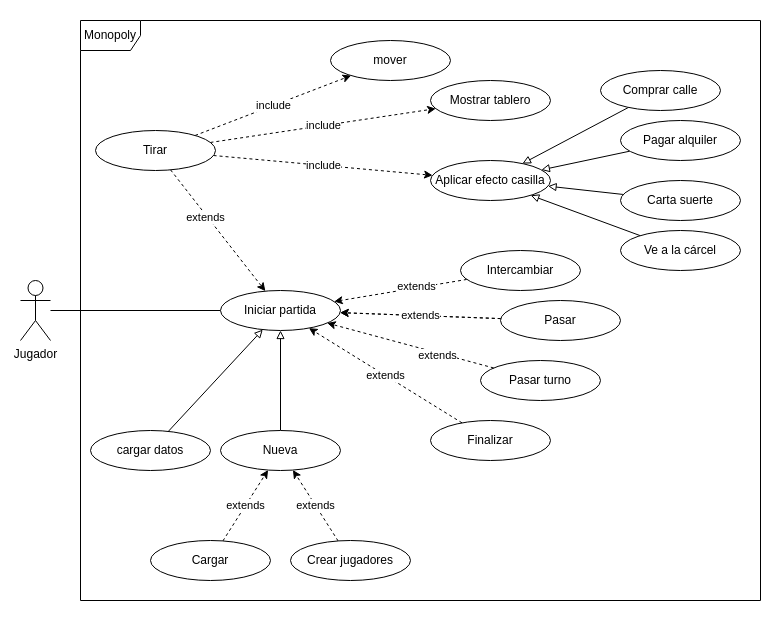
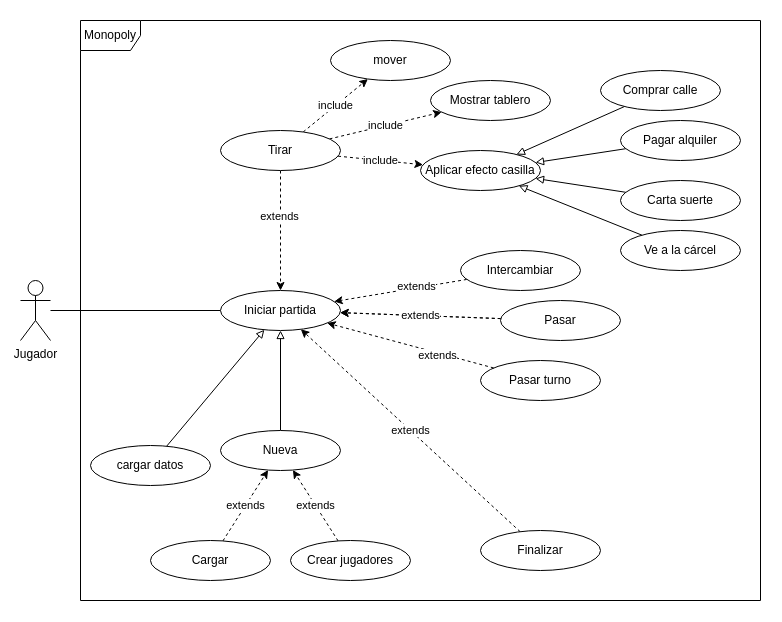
(156, 151) -> (281, 151)
(491, 181) -> (481, 171)
(491, 441) -> (541, 551)
(151, 451) -> (151, 466)
